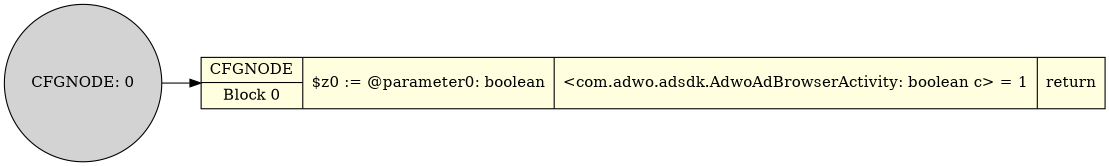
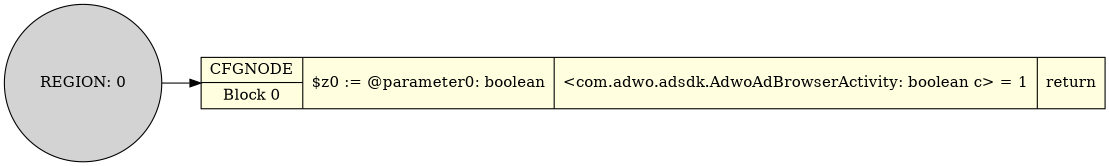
(83, 83) -> (83, 83)
